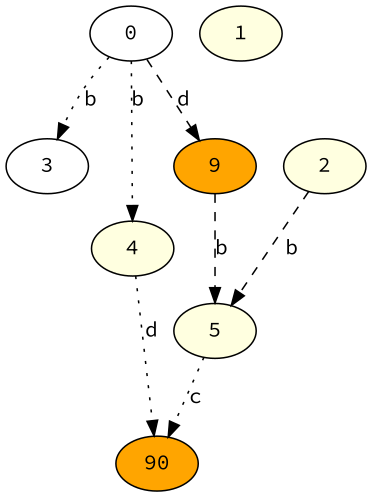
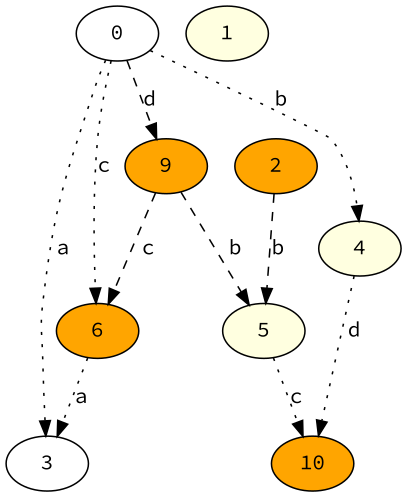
(91, 100) -> (63, 249)
(325, 166) -> (276, 166)
none -> (98, 331)
(157, 464) -> (313, 464)
